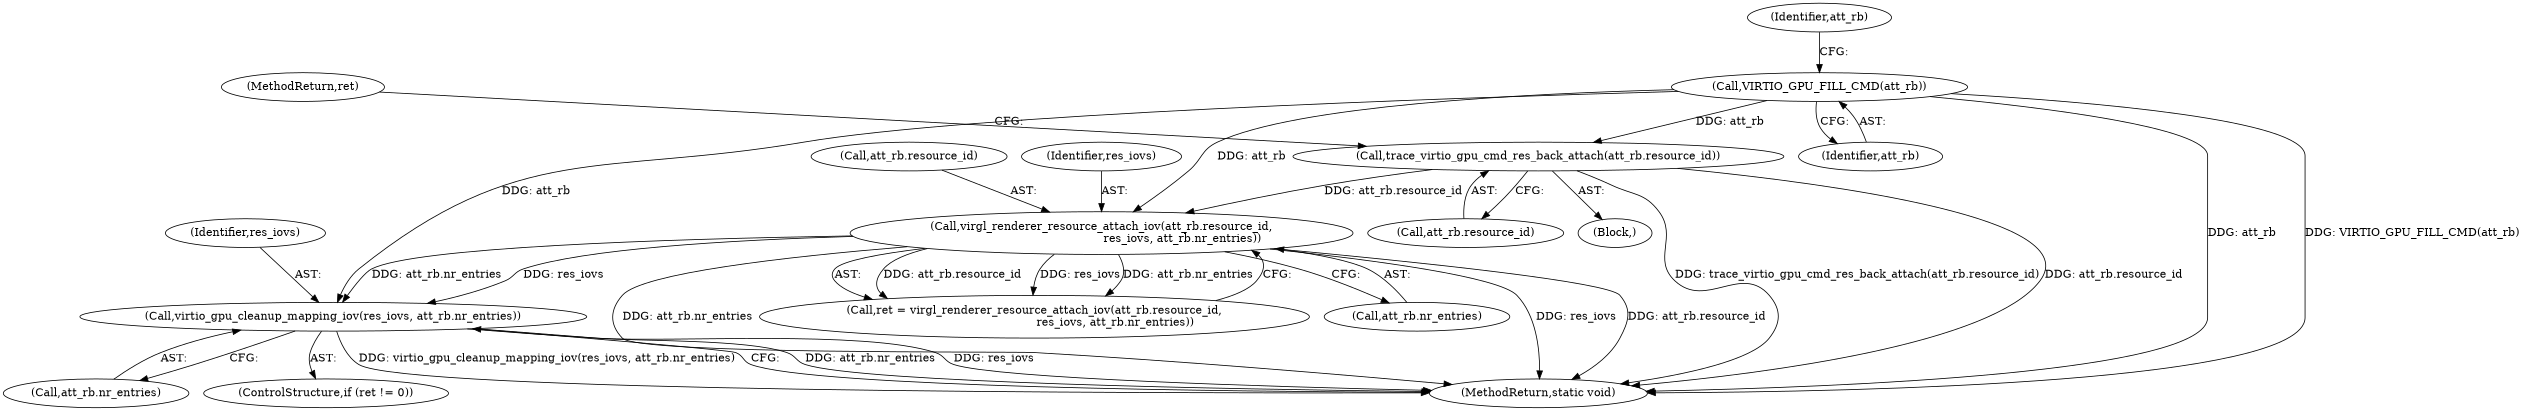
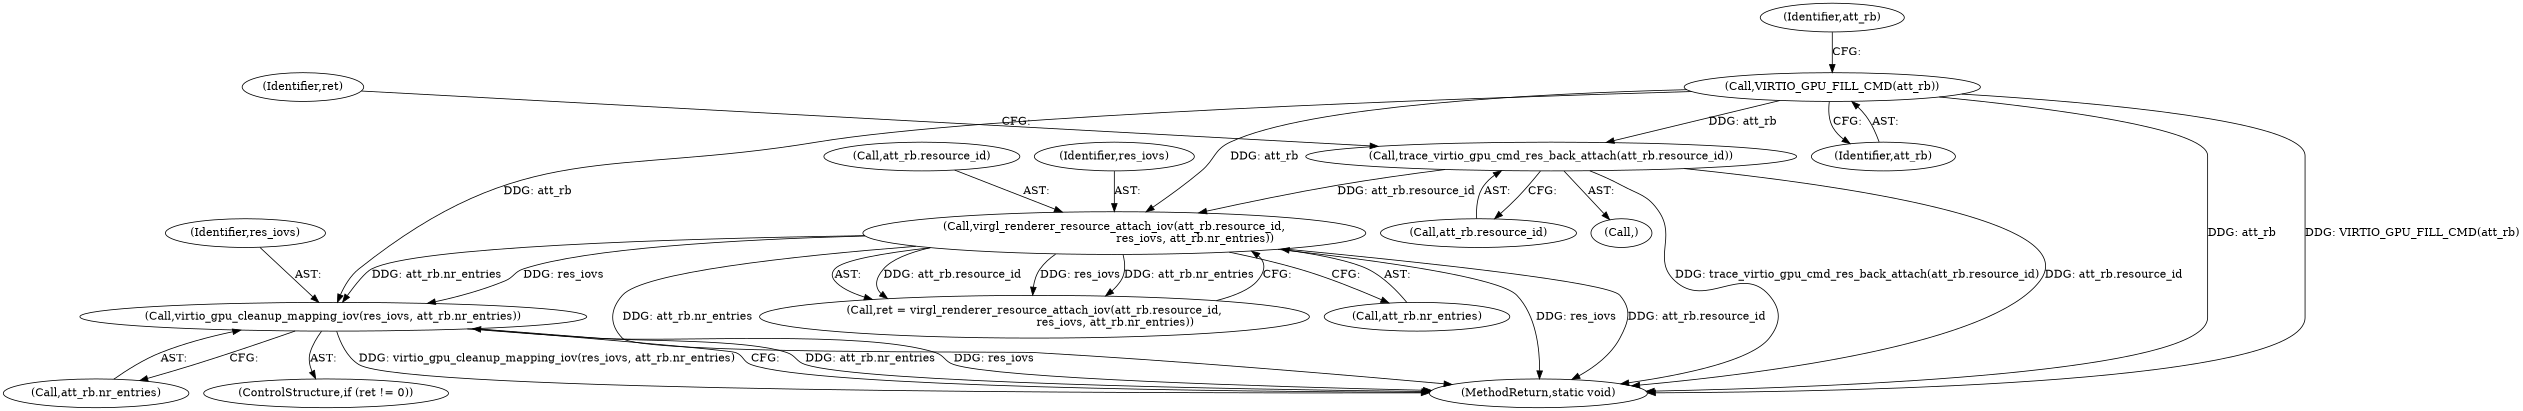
(303, 87) -> (303, 87)
(1615, 233) -> (1621, 233)
